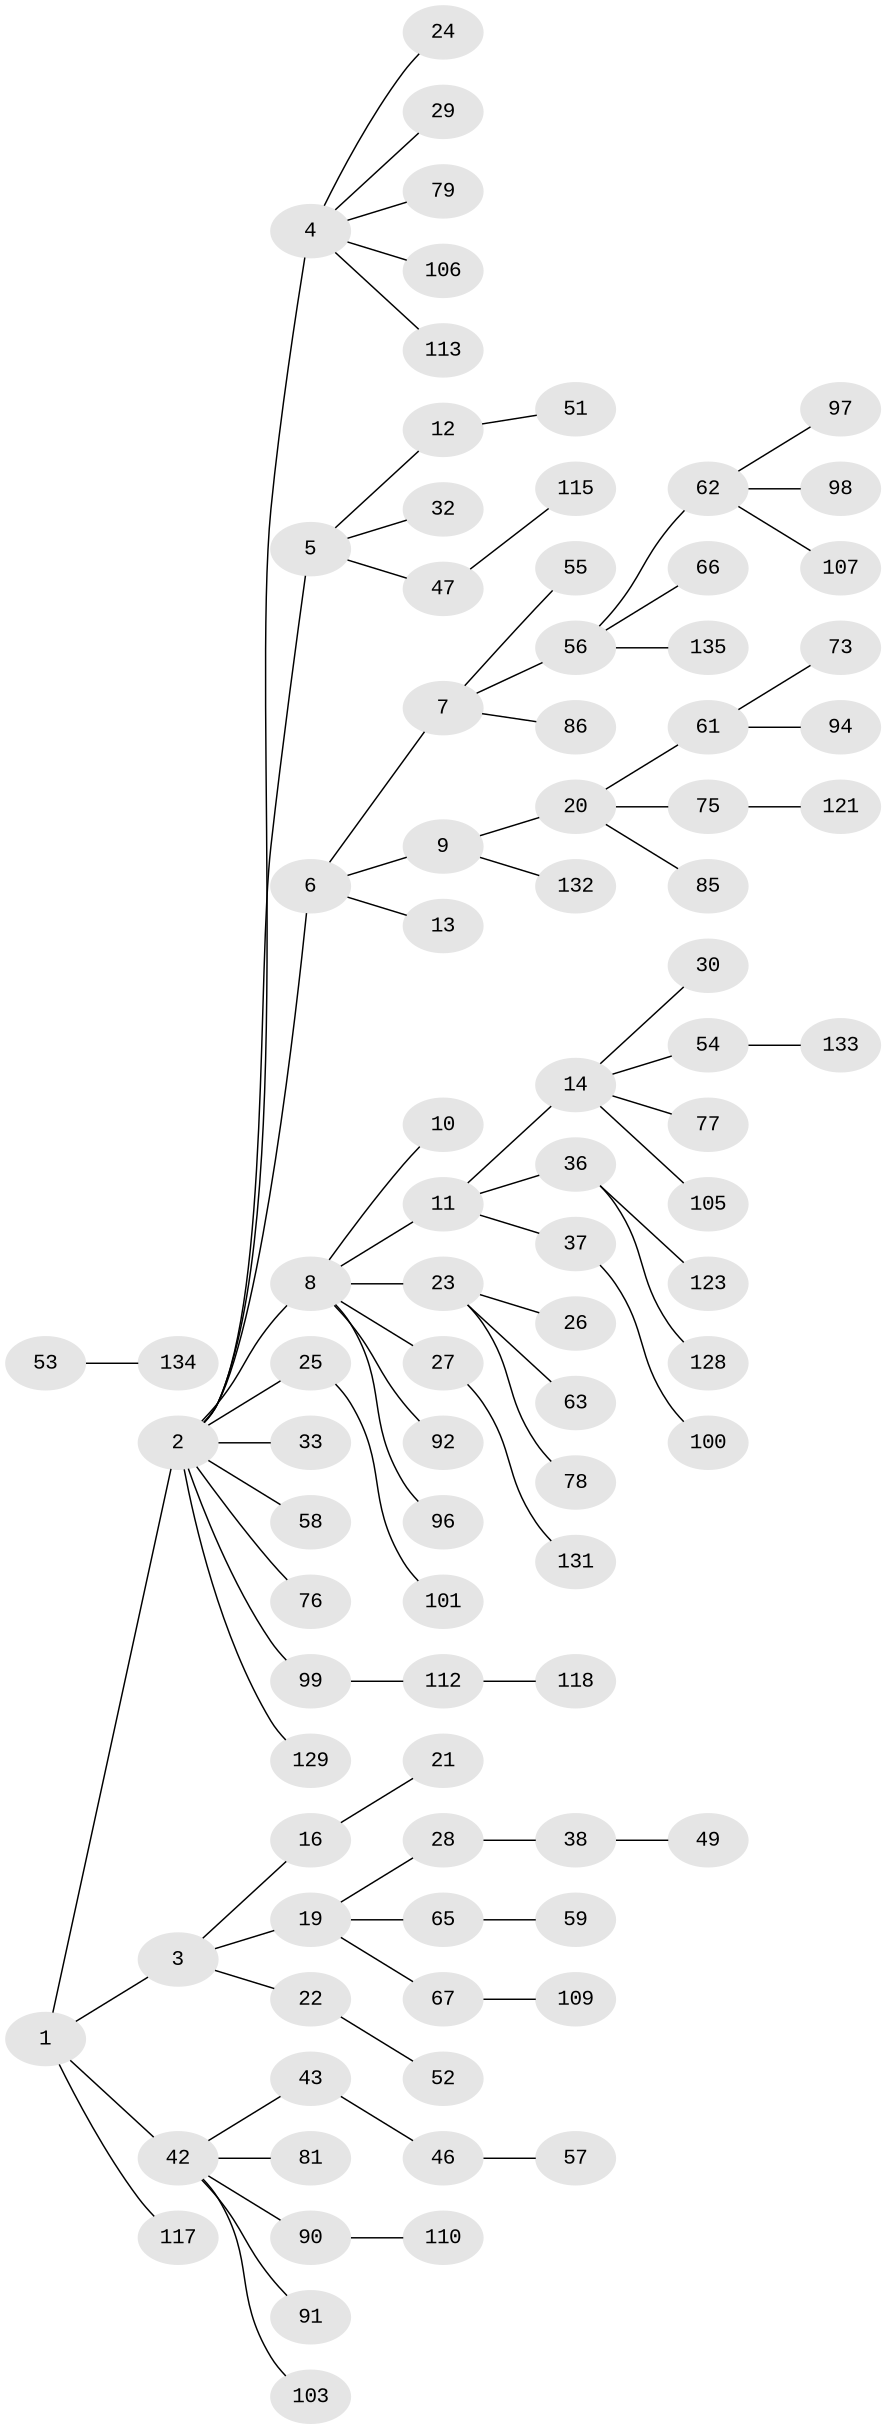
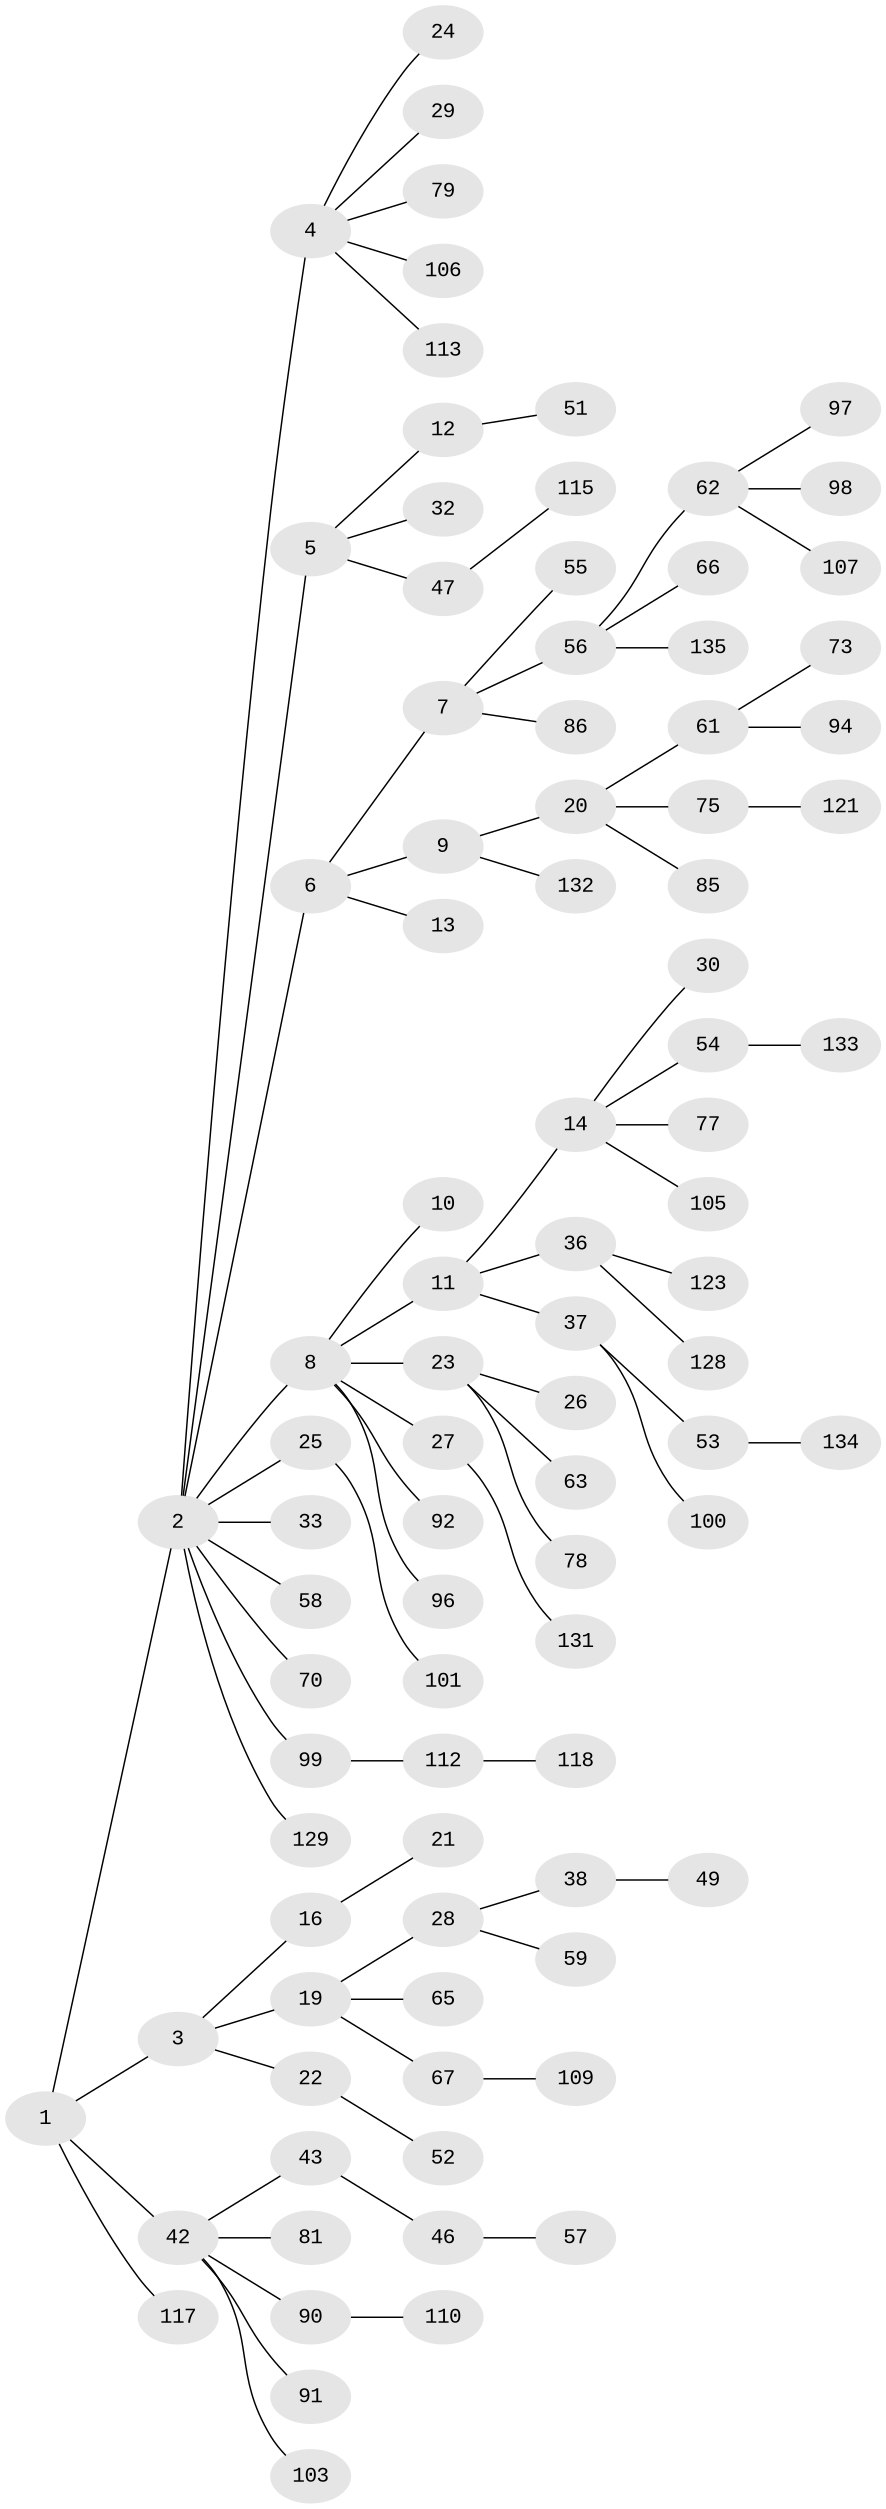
none -> (642, 1383)
(311, 1602) -> (311, 1681)
(510, 1920) -> (510, 1940)
